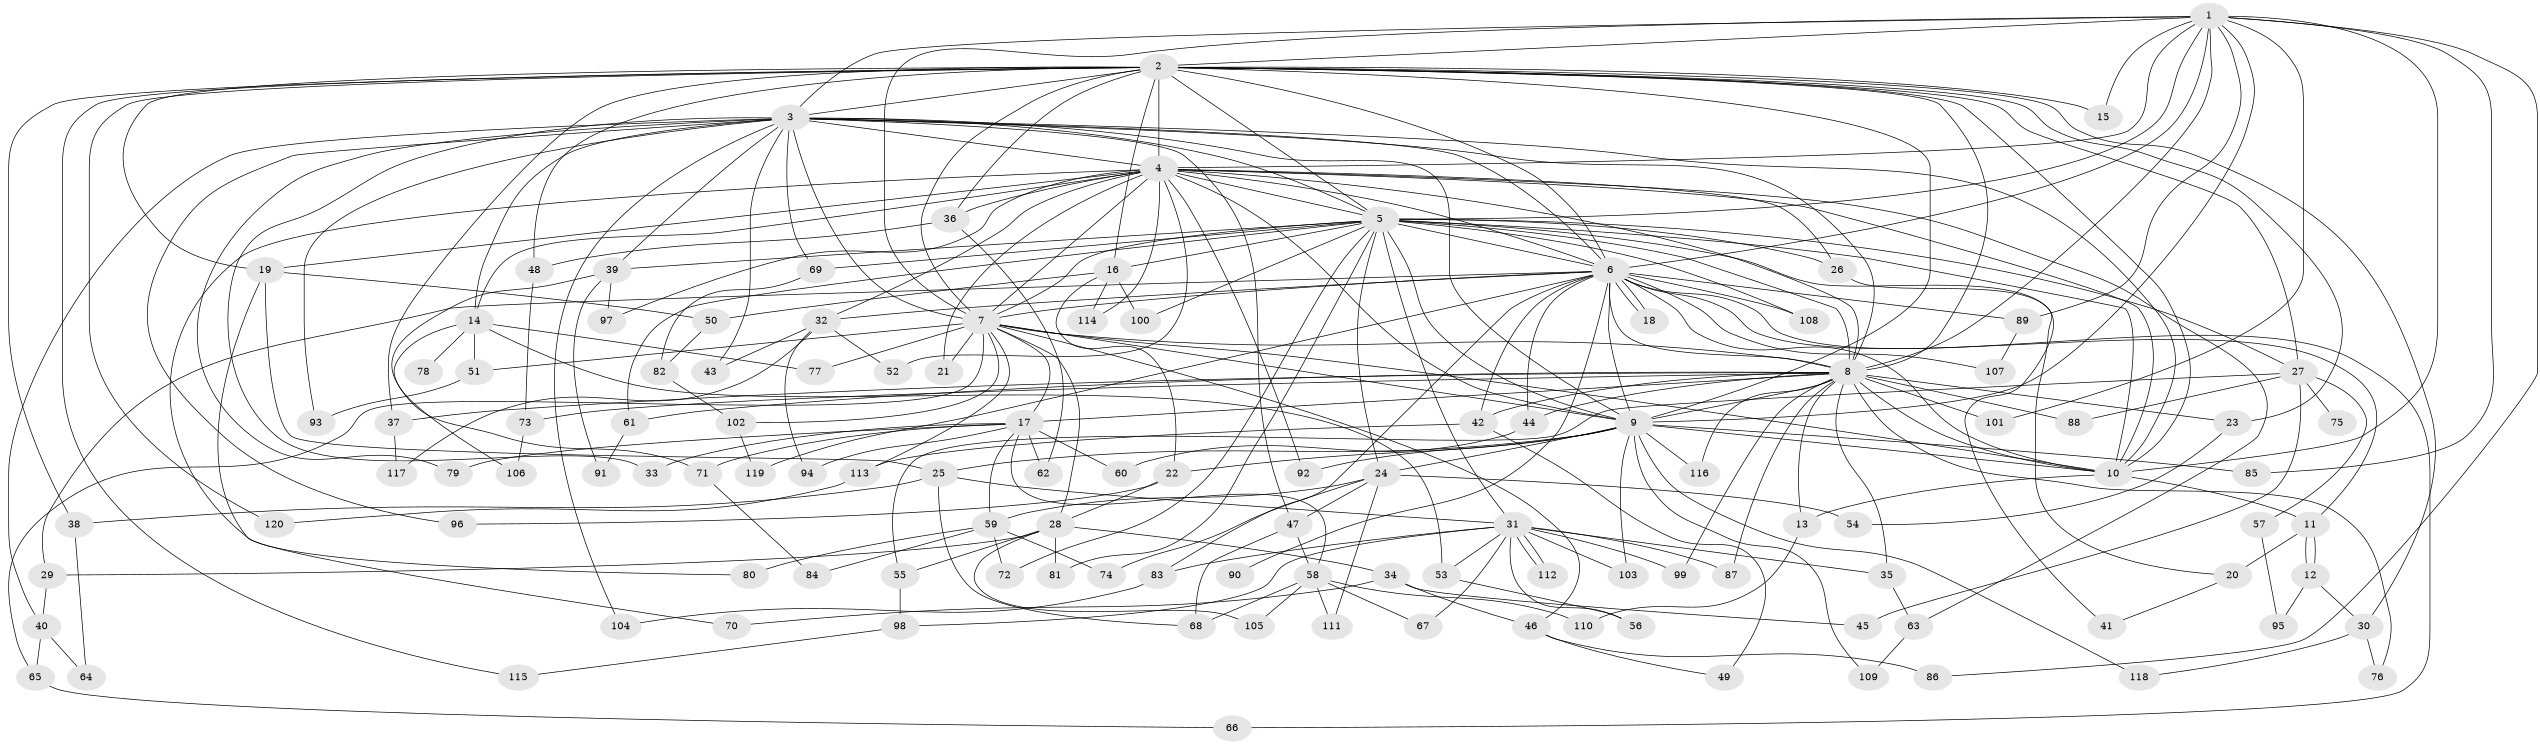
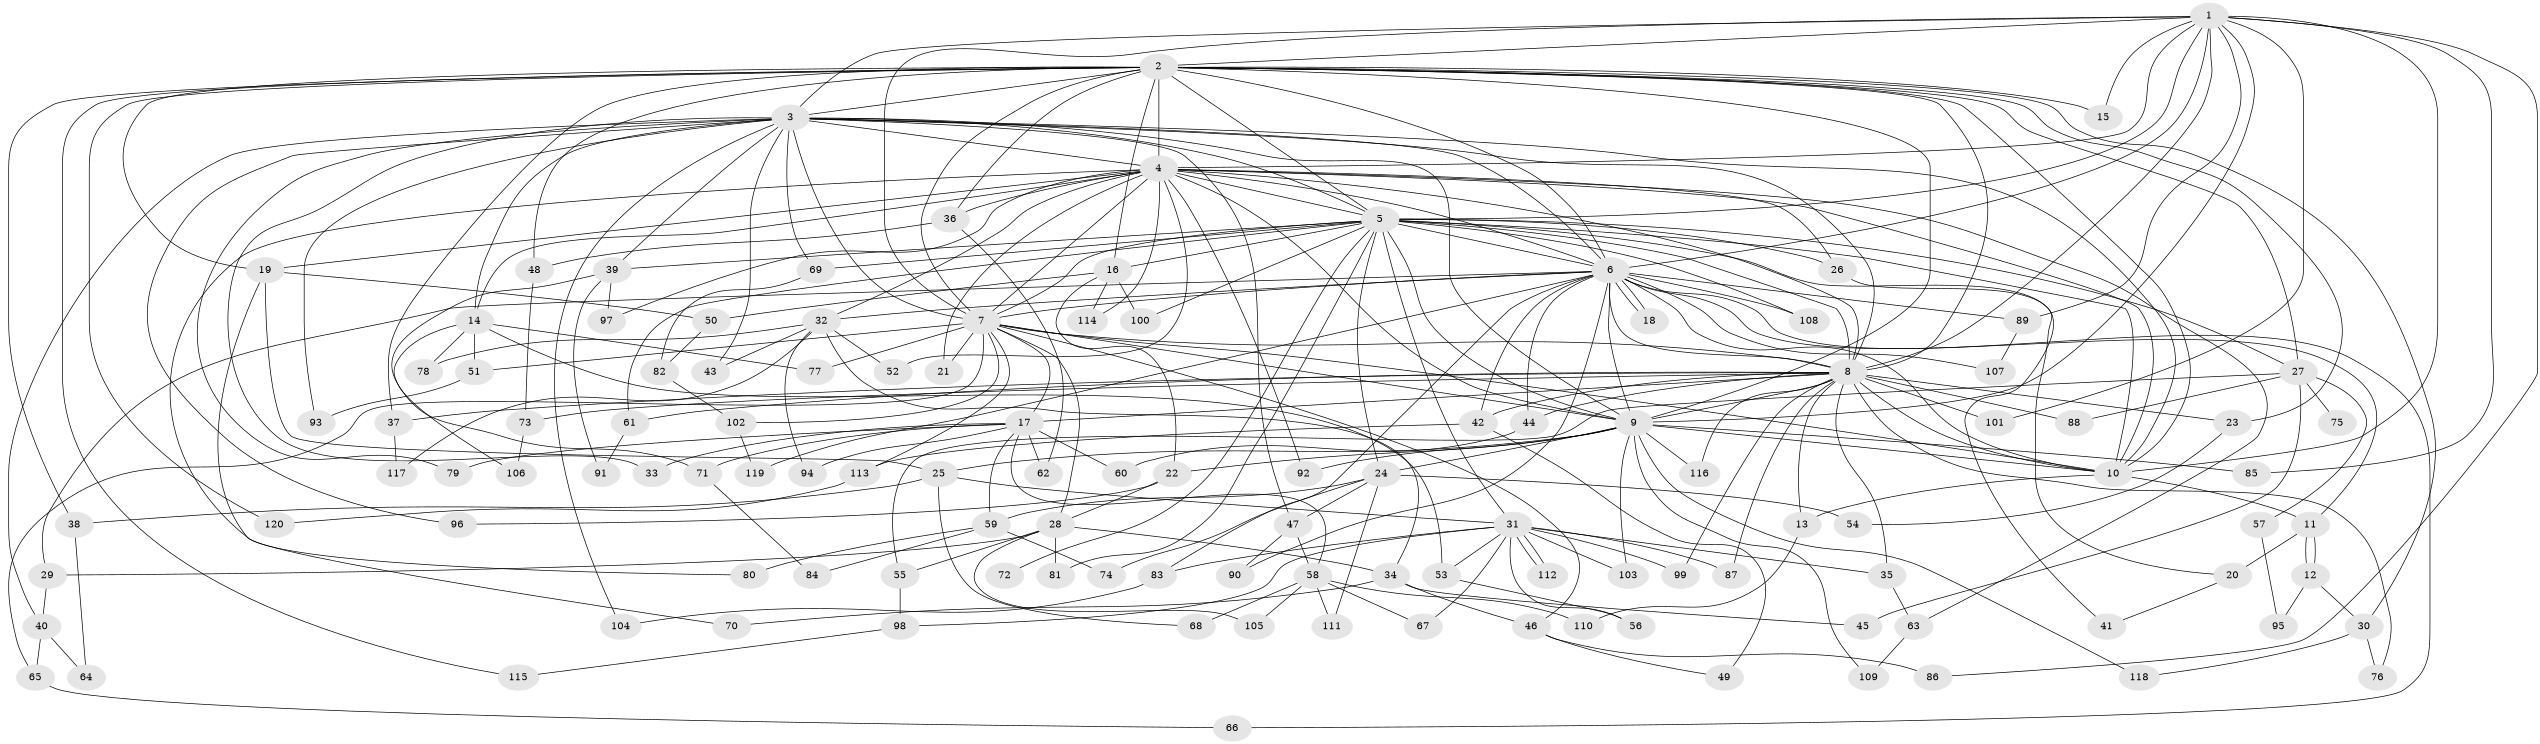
none -> (638, 340)
none -> (1215, 416)
(999, 554) -> none
(1222, 557) -> (1269, 547)
